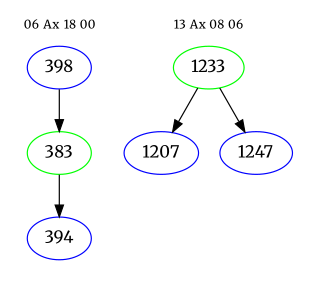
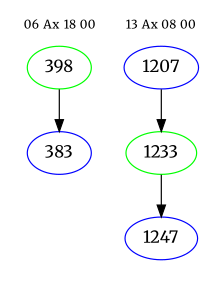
(209, 26) -> (161, 26)
(59, 68) -> (59, 68)
(188, 105) -> (161, 104)
(59, 153) -> (59, 153)
(59, 238) -> none
